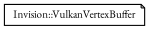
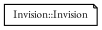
(75, 15) -> (51, 15)
